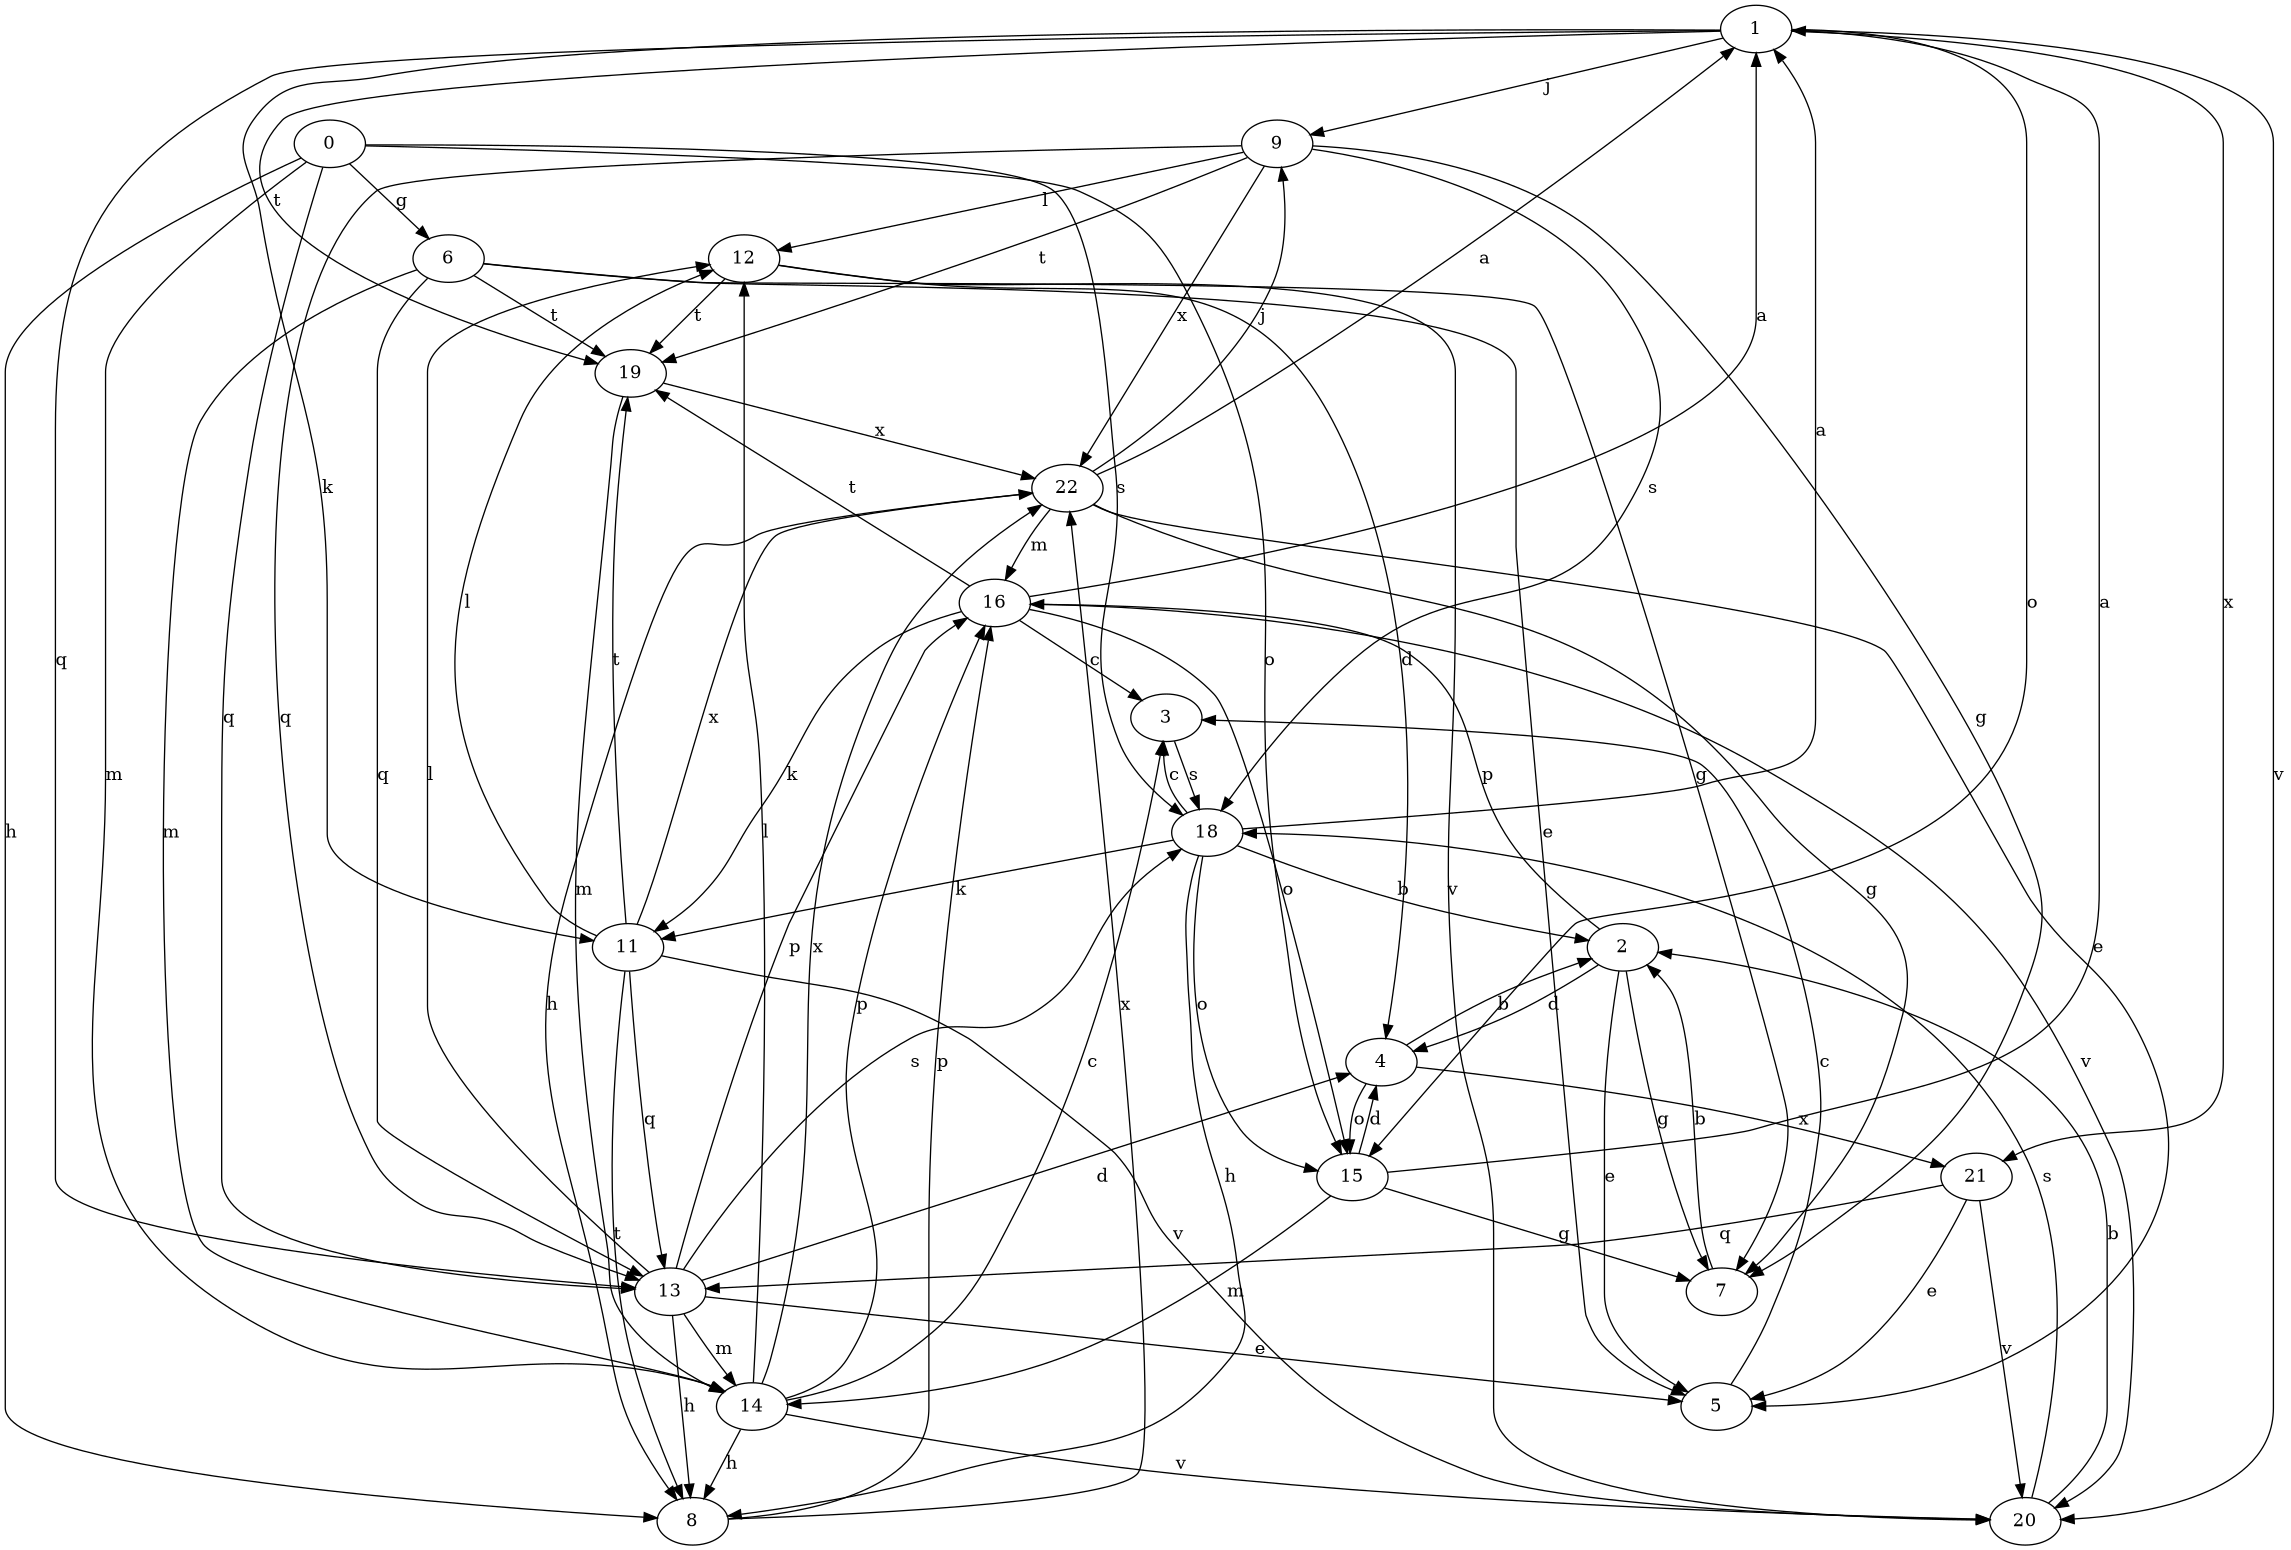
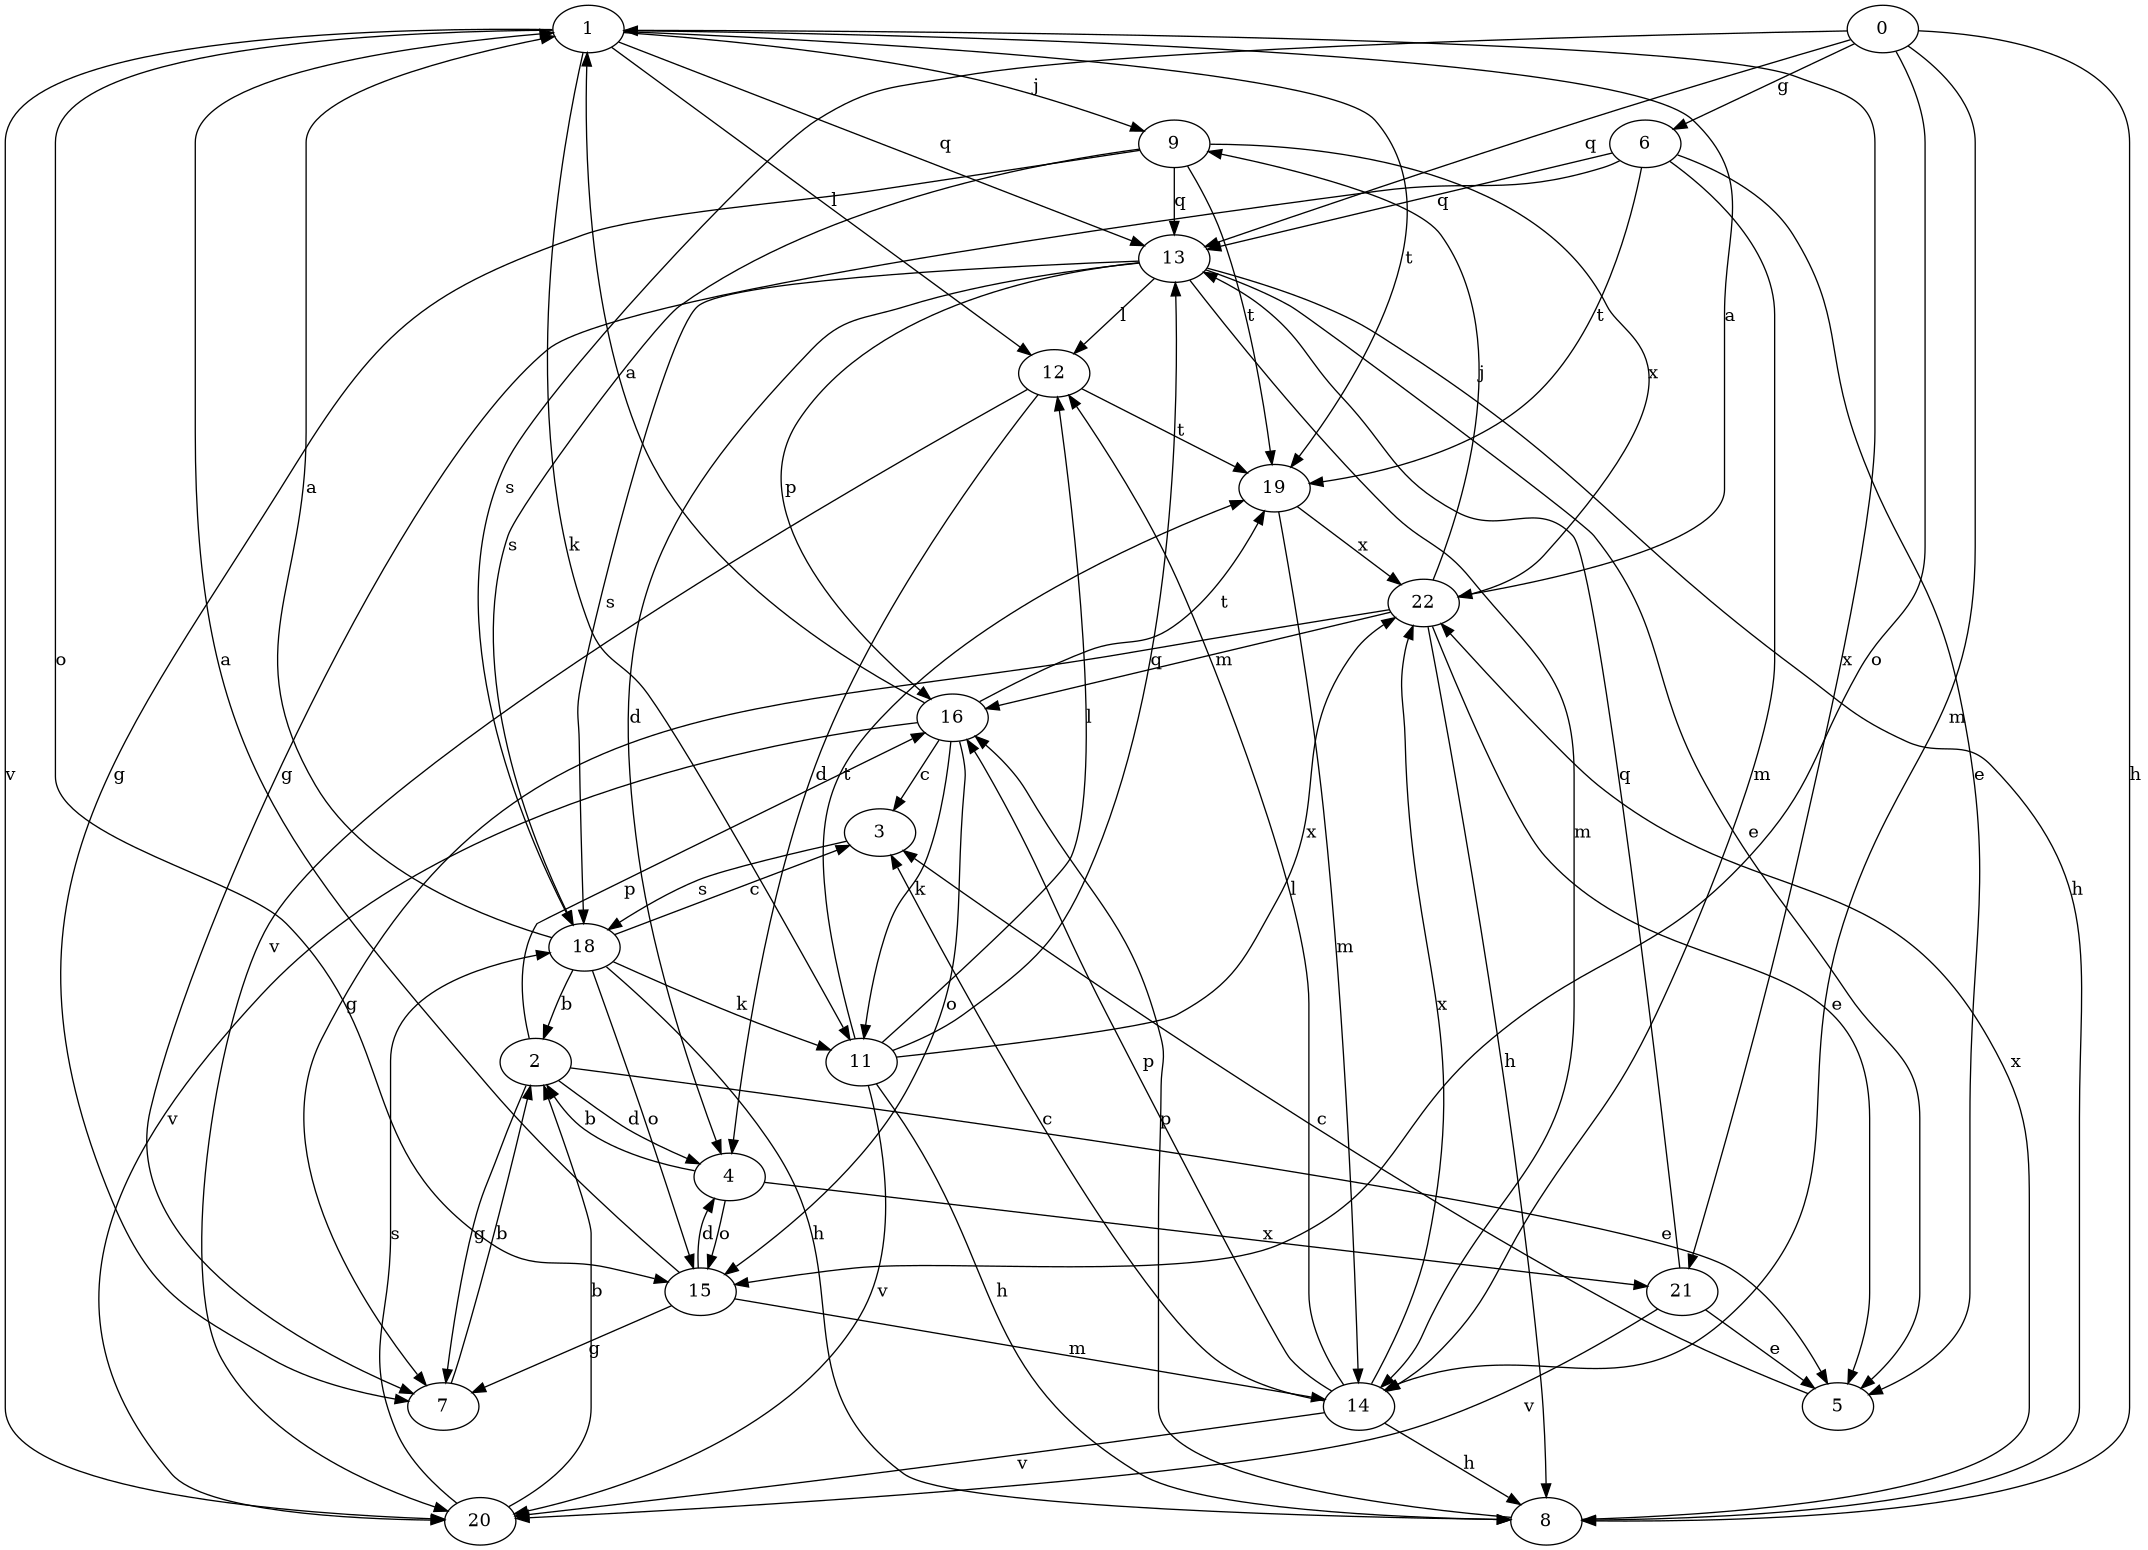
(1017, 200) -> (806, 190)
(618, 1234) -> (1003, 1292)
